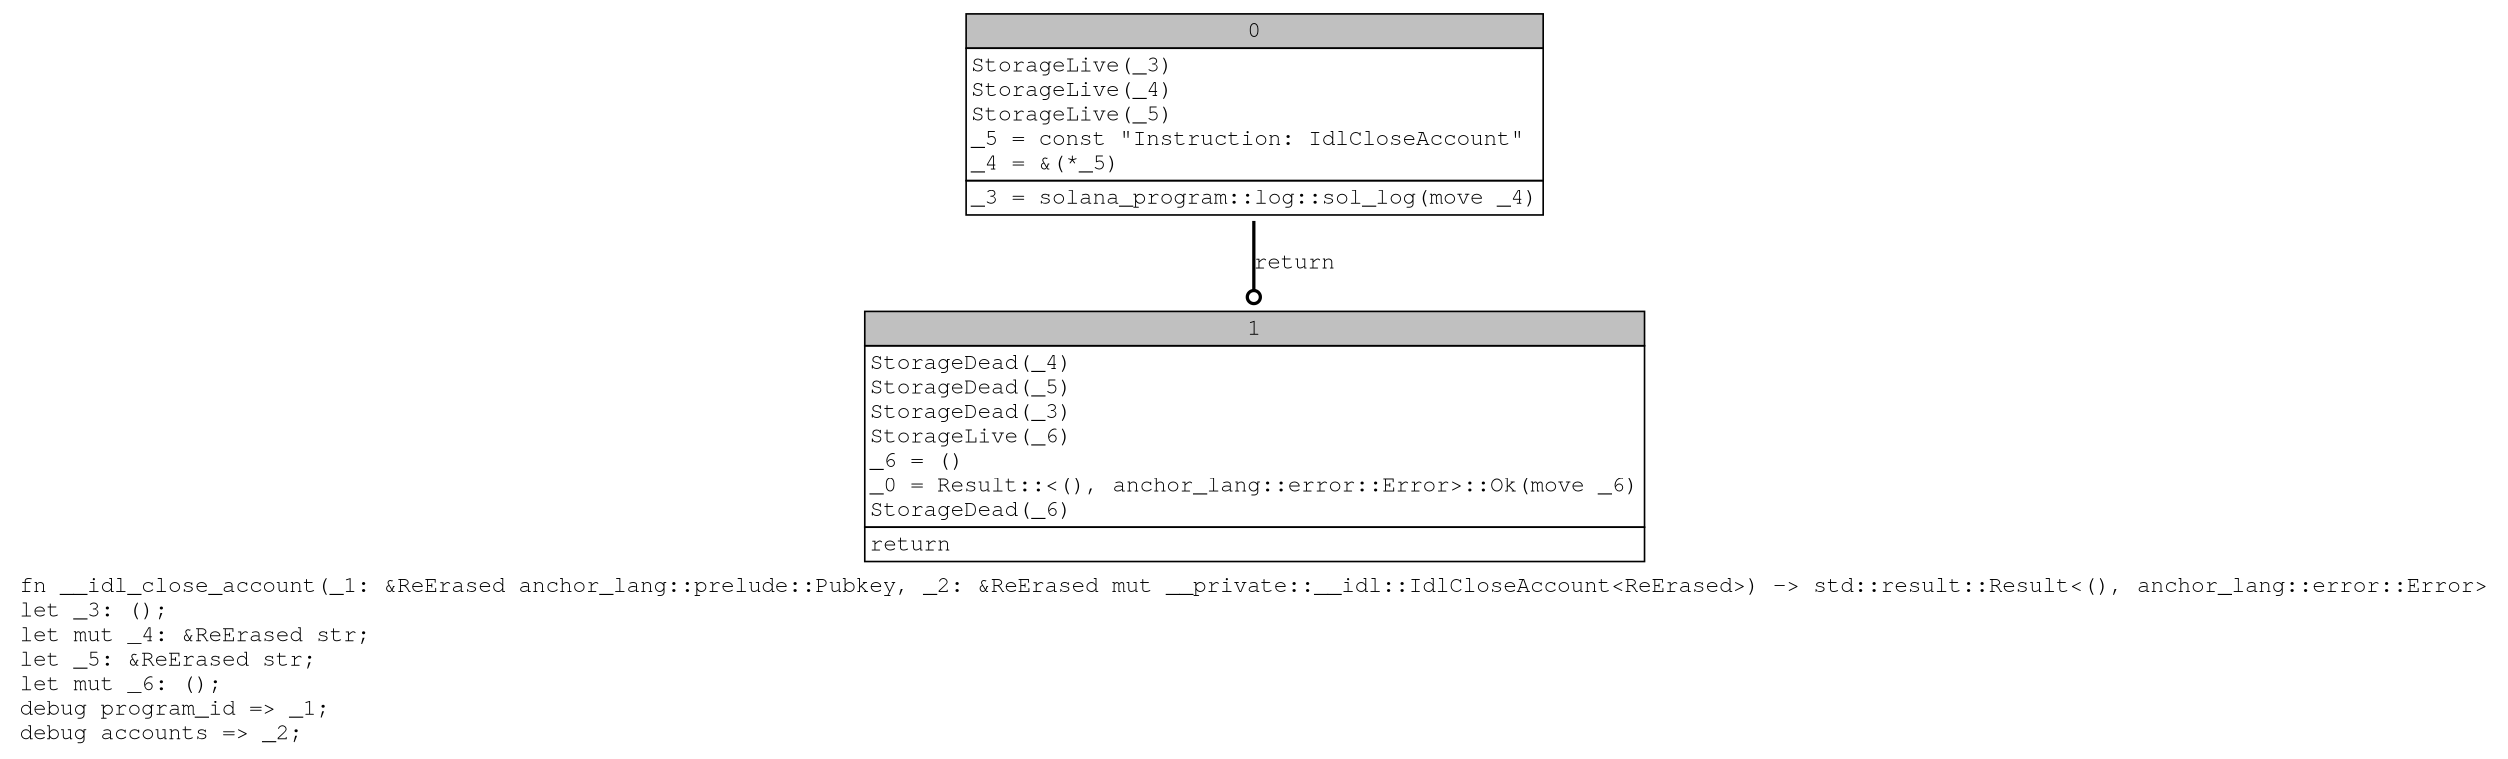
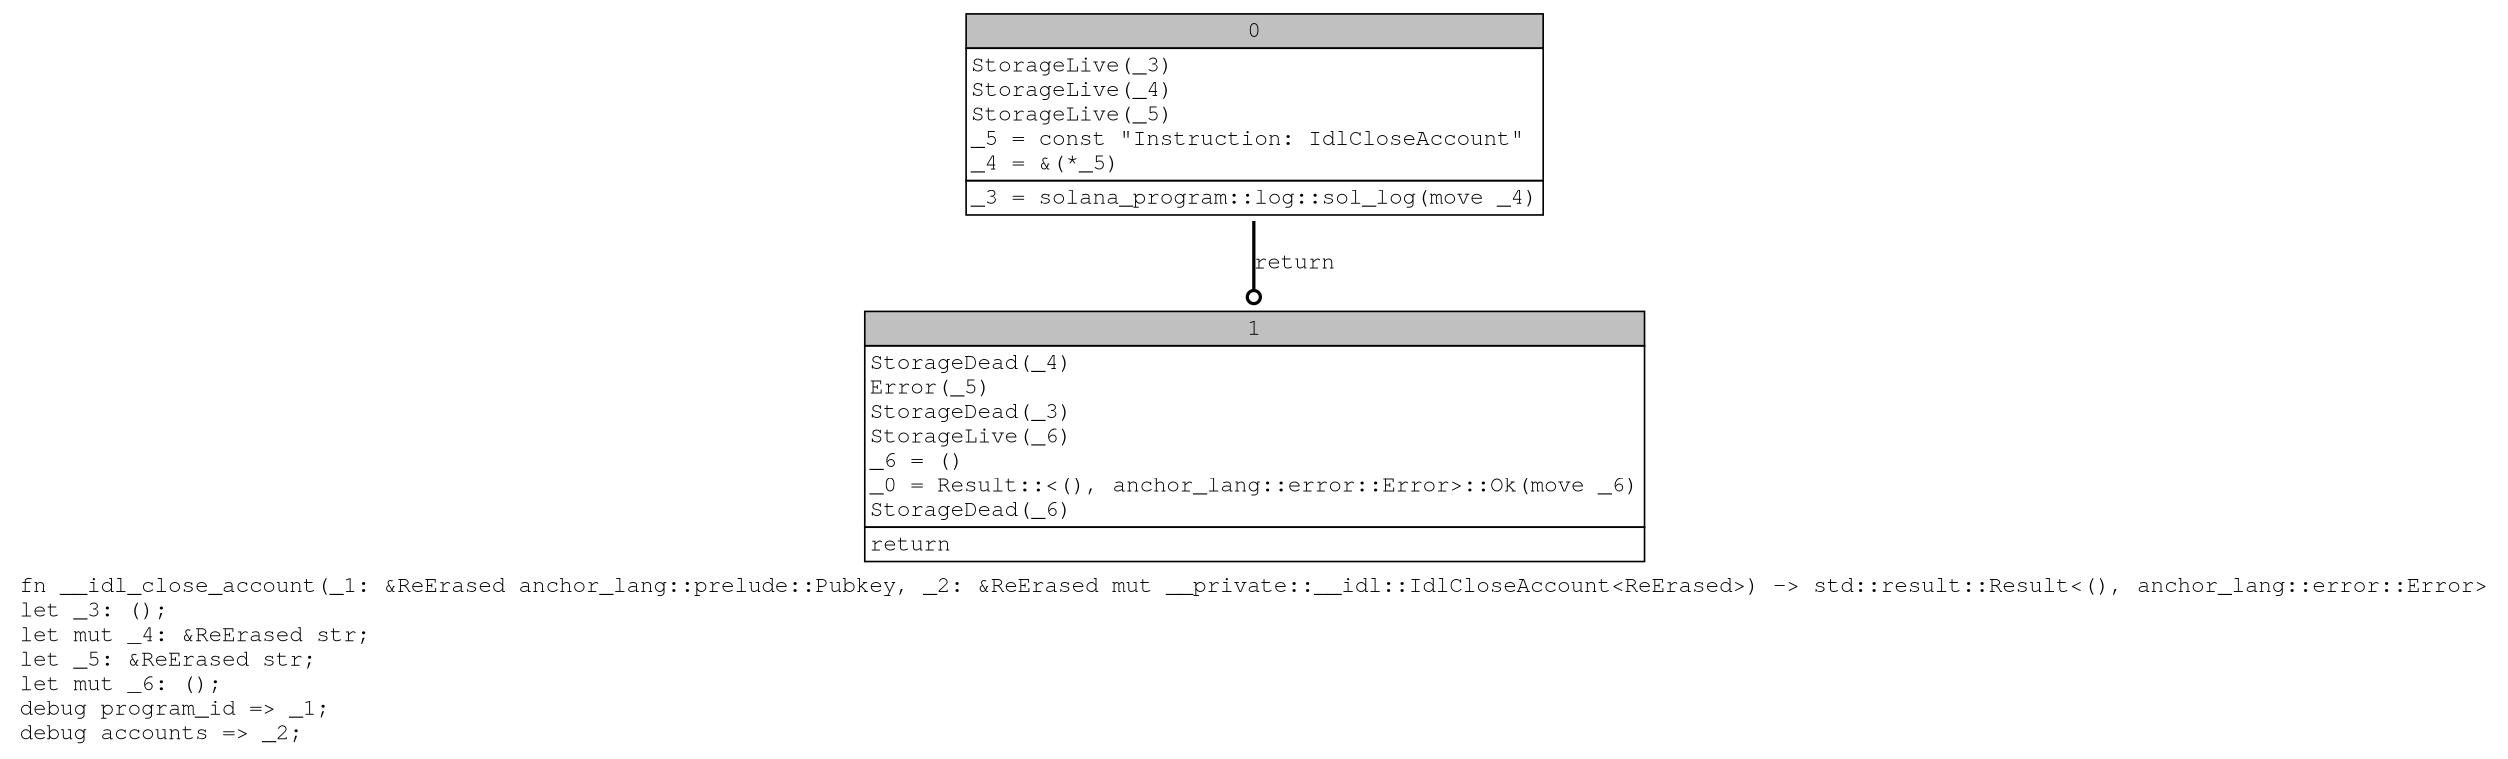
(971, 387) -> (931, 387)
